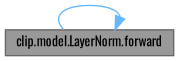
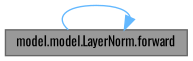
(90, 43) -> (96, 43)
